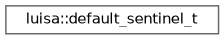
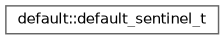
(112, 20) -> (112, 20)
